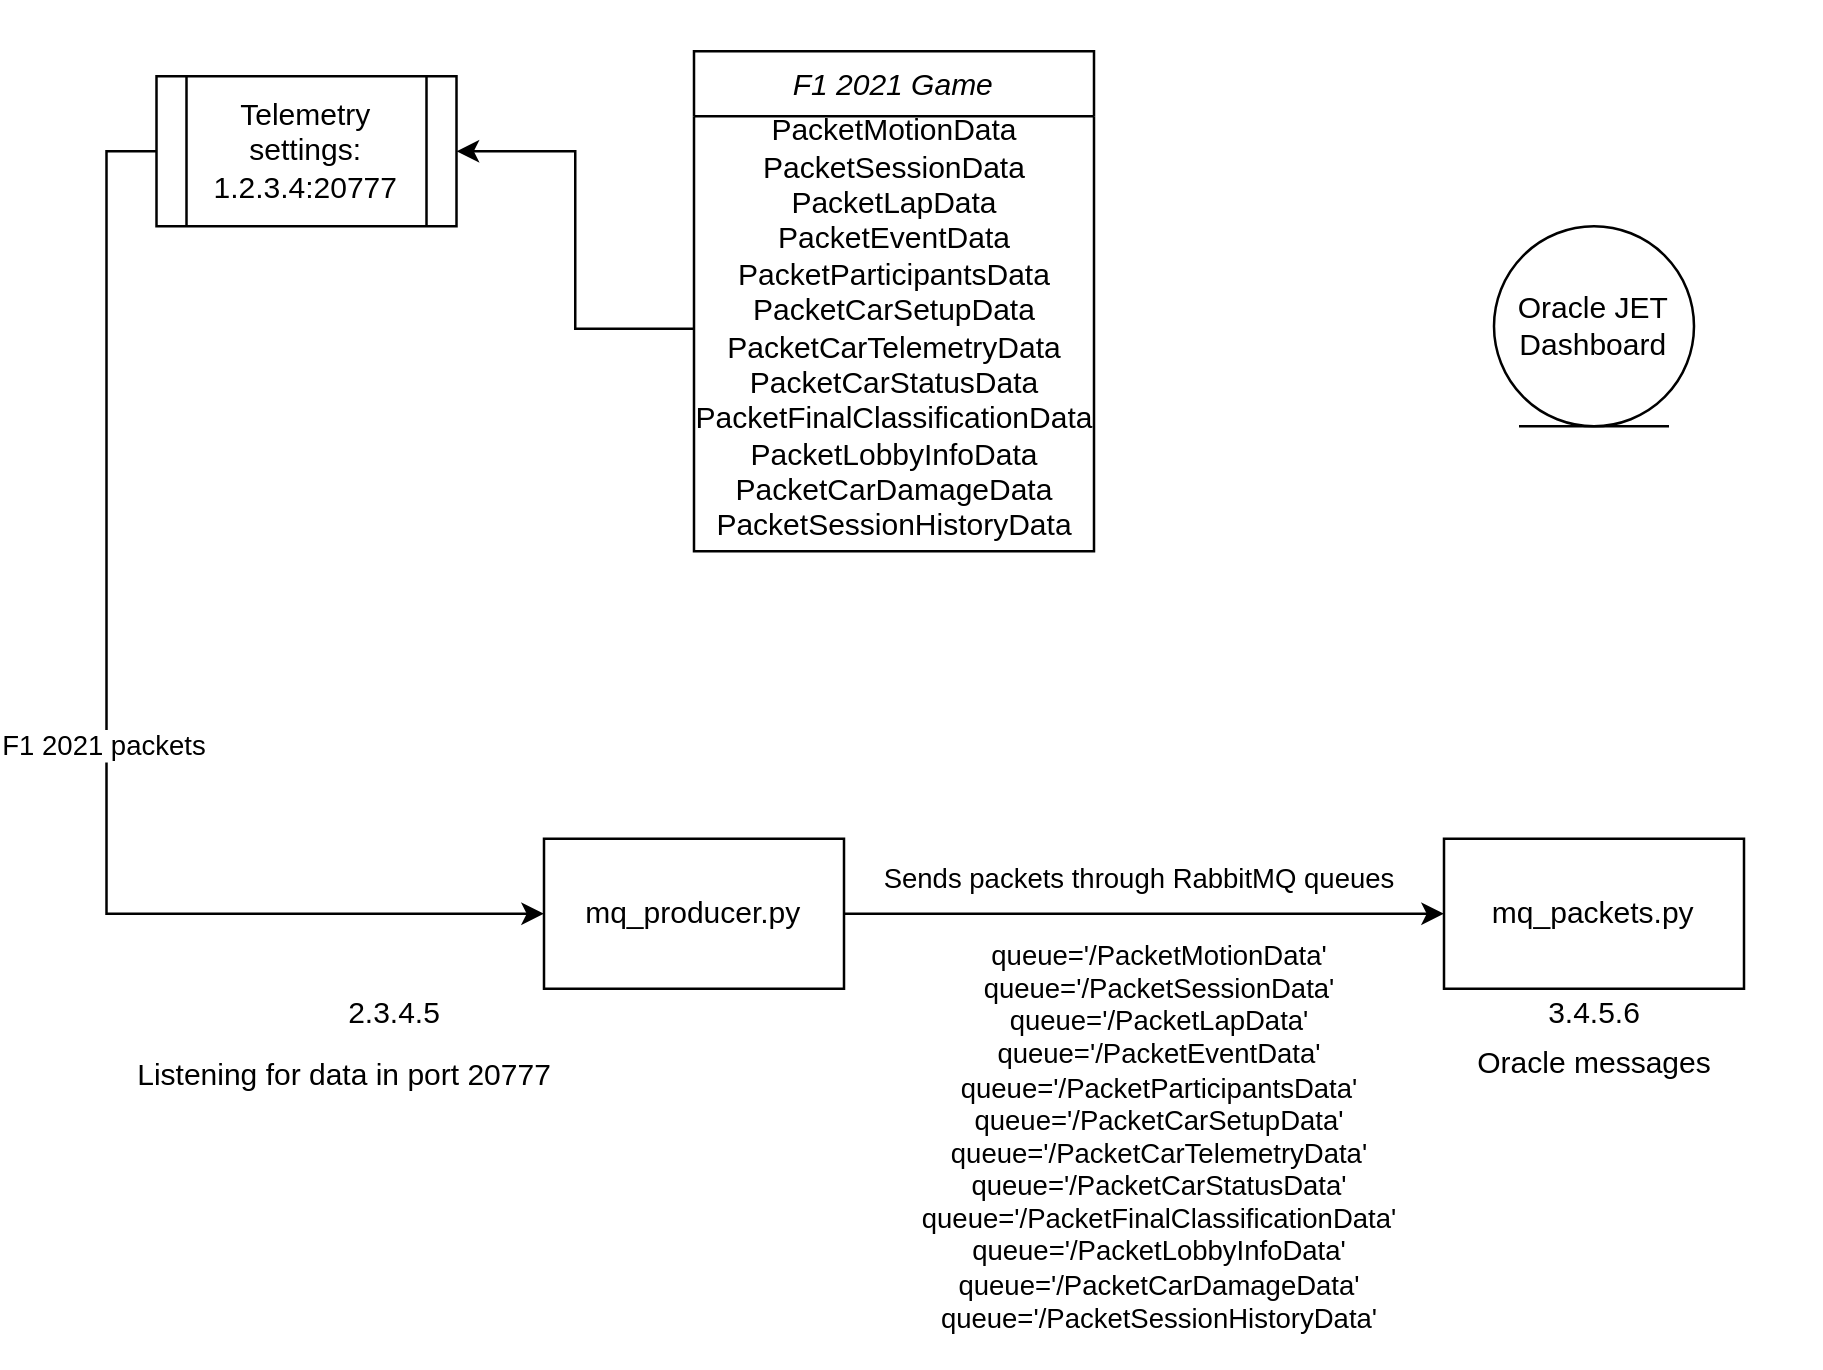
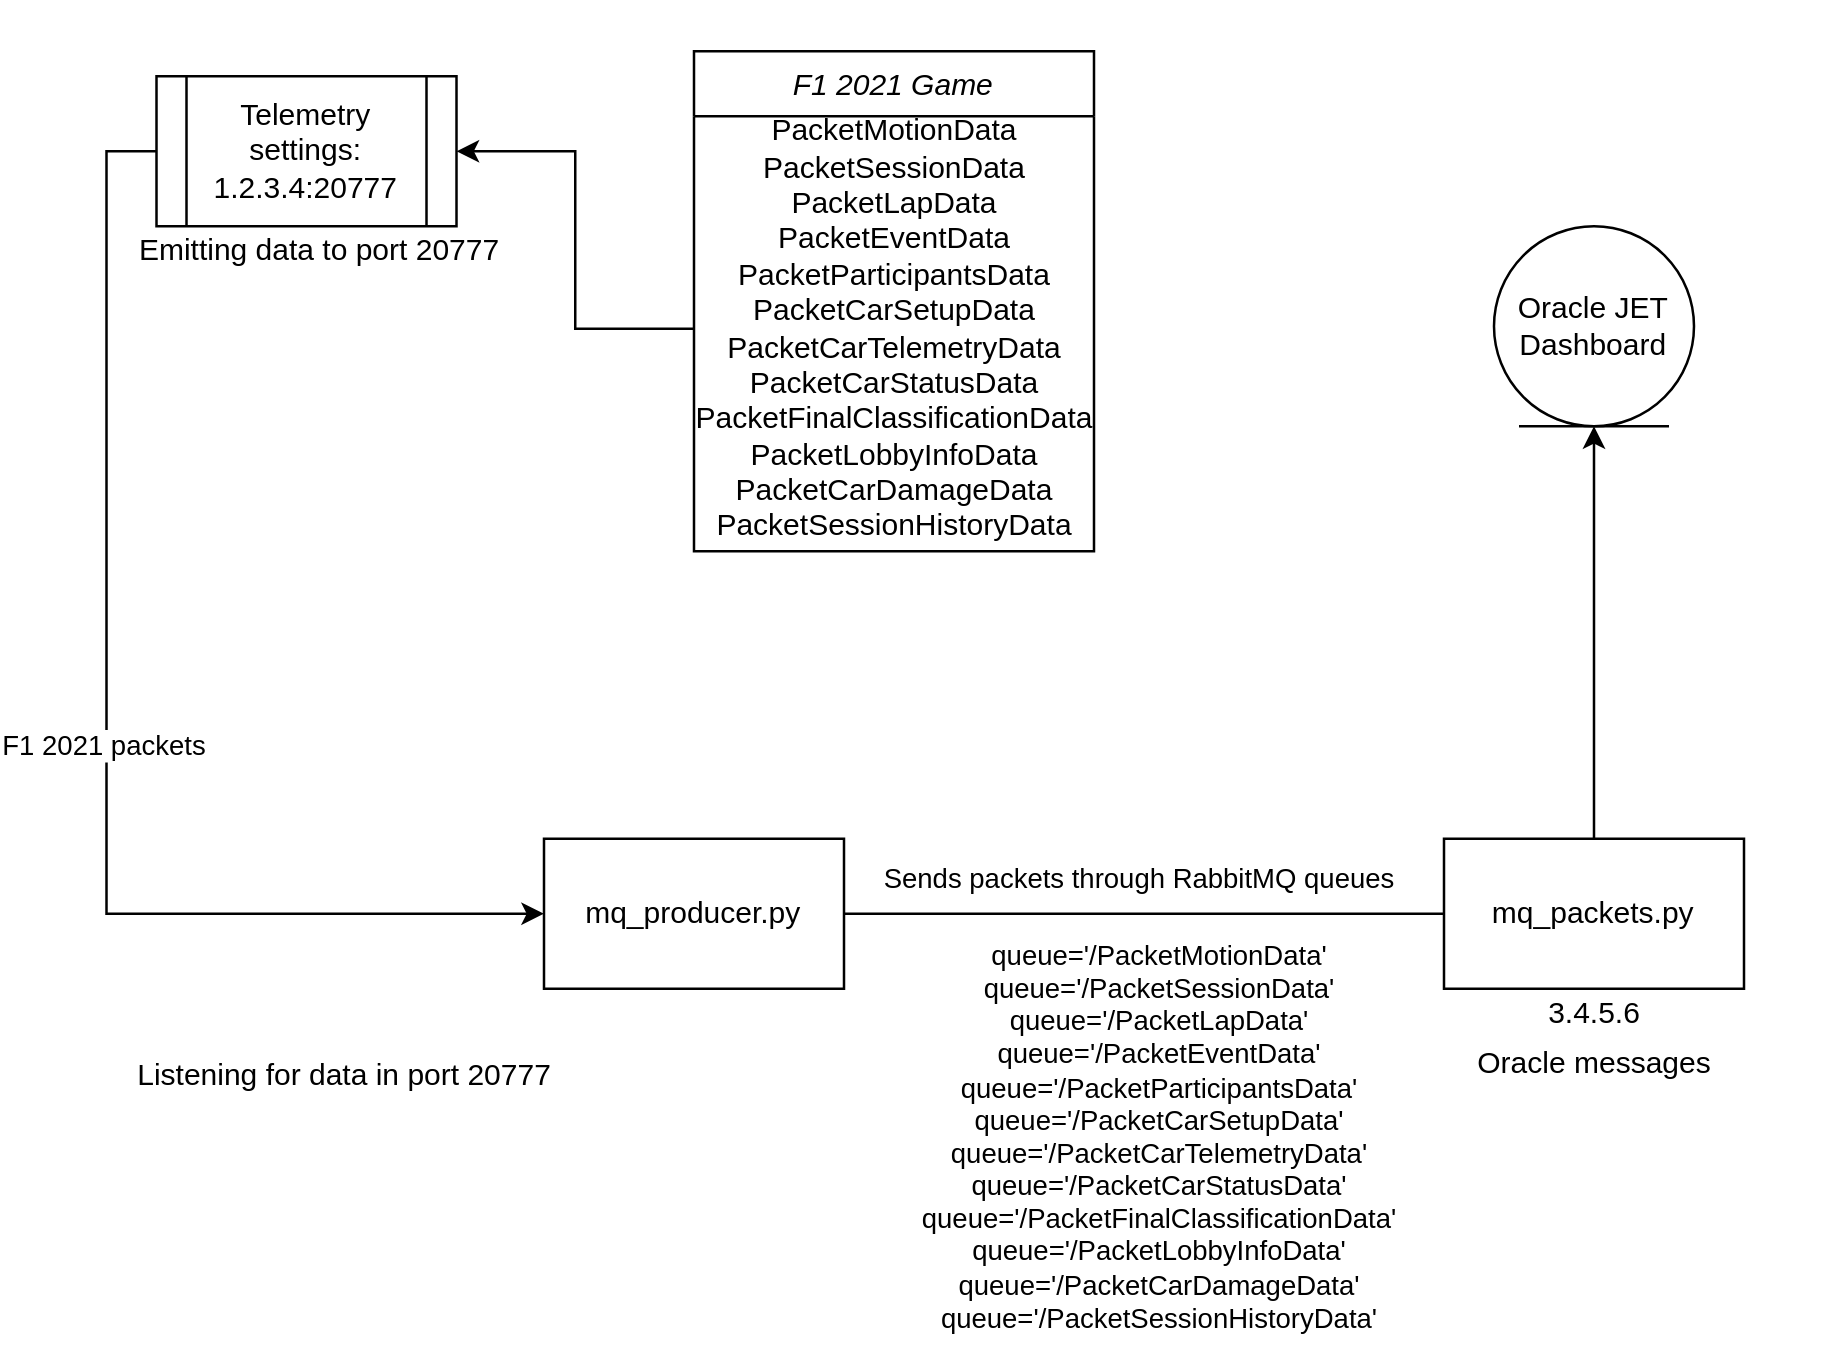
none -> (319, 251)
none -> (1594, 640)
(1425, 914) -> (1432, 914)
(394, 1014) -> none
